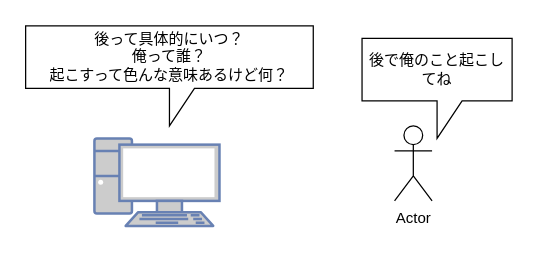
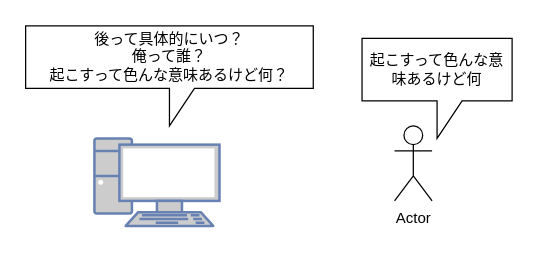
(437, 69) -> (437, 69)
